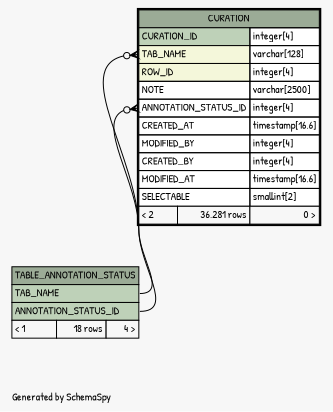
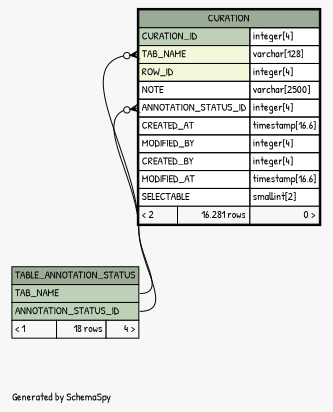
(224, 215) -> (224, 215)
